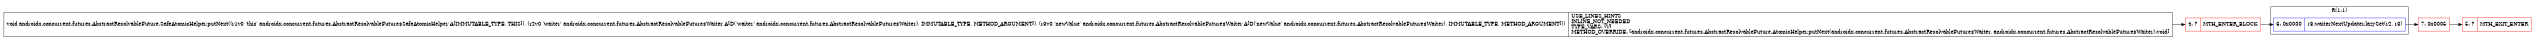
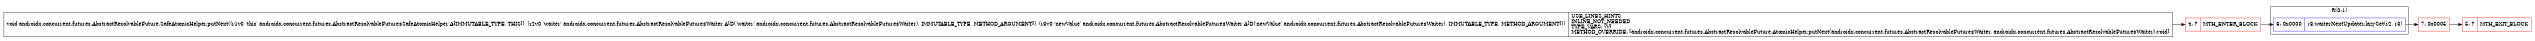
(2339, 11) -> (2339, 11)
(2504, 24) -> (2504, 24)
